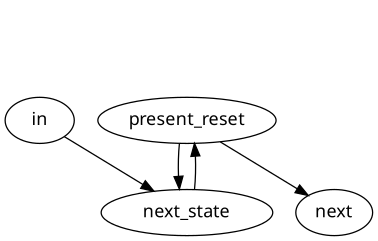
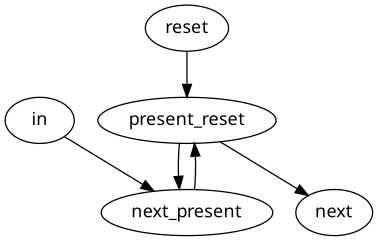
none -> (187, 28)
(187, 213) -> (187, 213)
